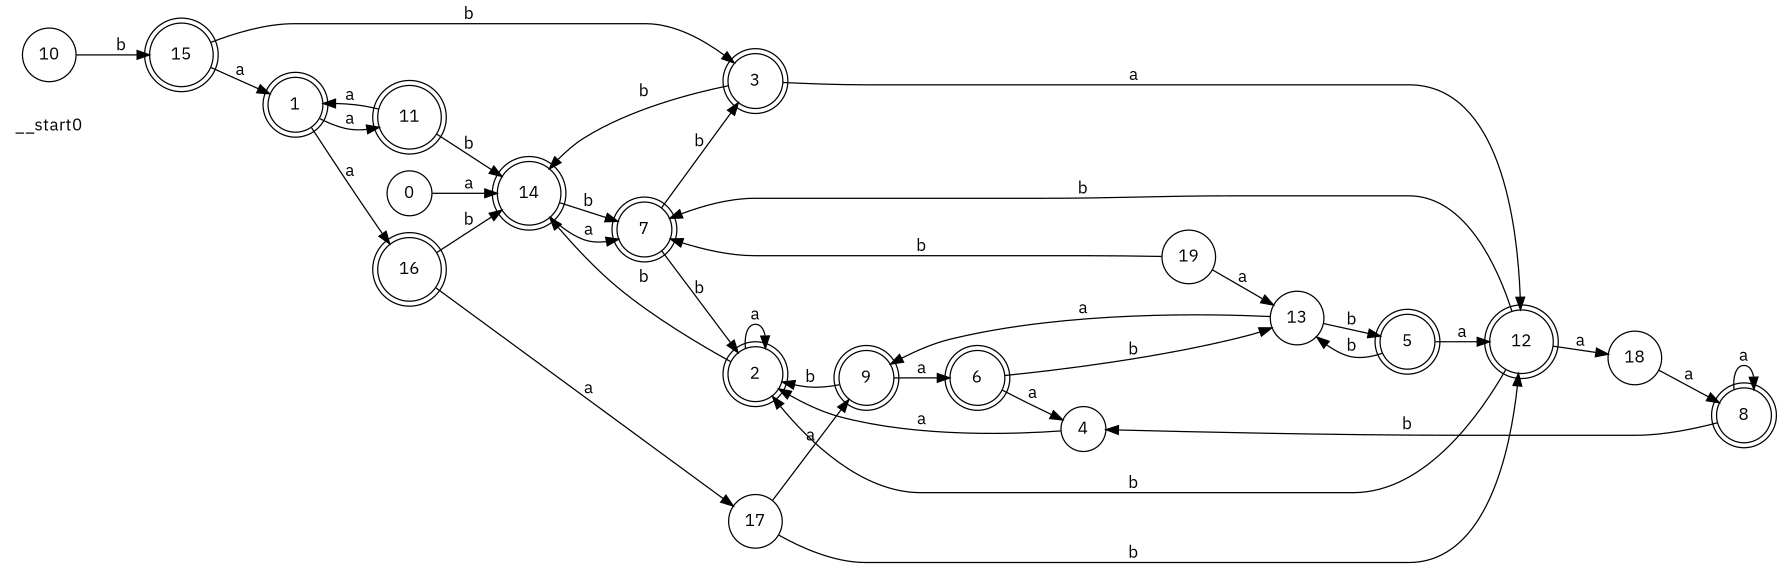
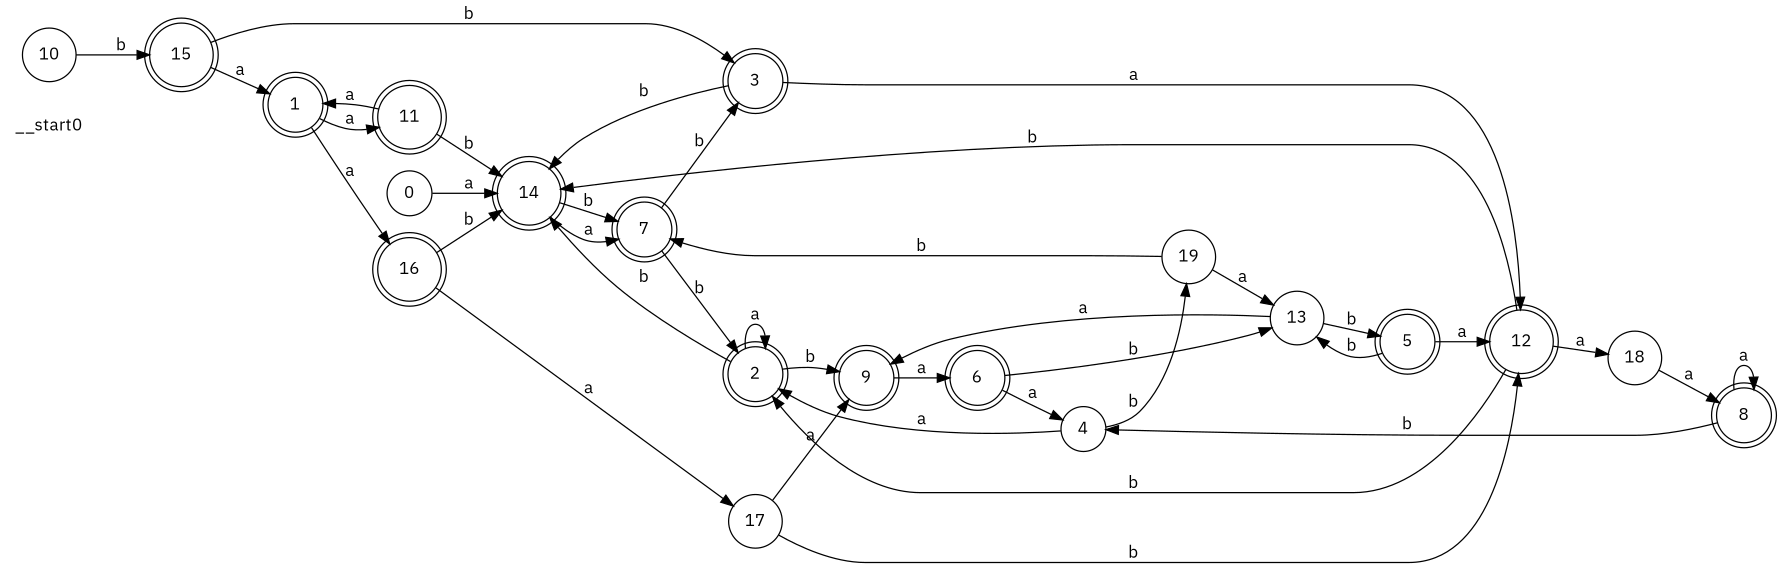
(1127, 197) -> (1097, 145)
none -> (1164, 375)
(817, 387) -> (805, 367)
